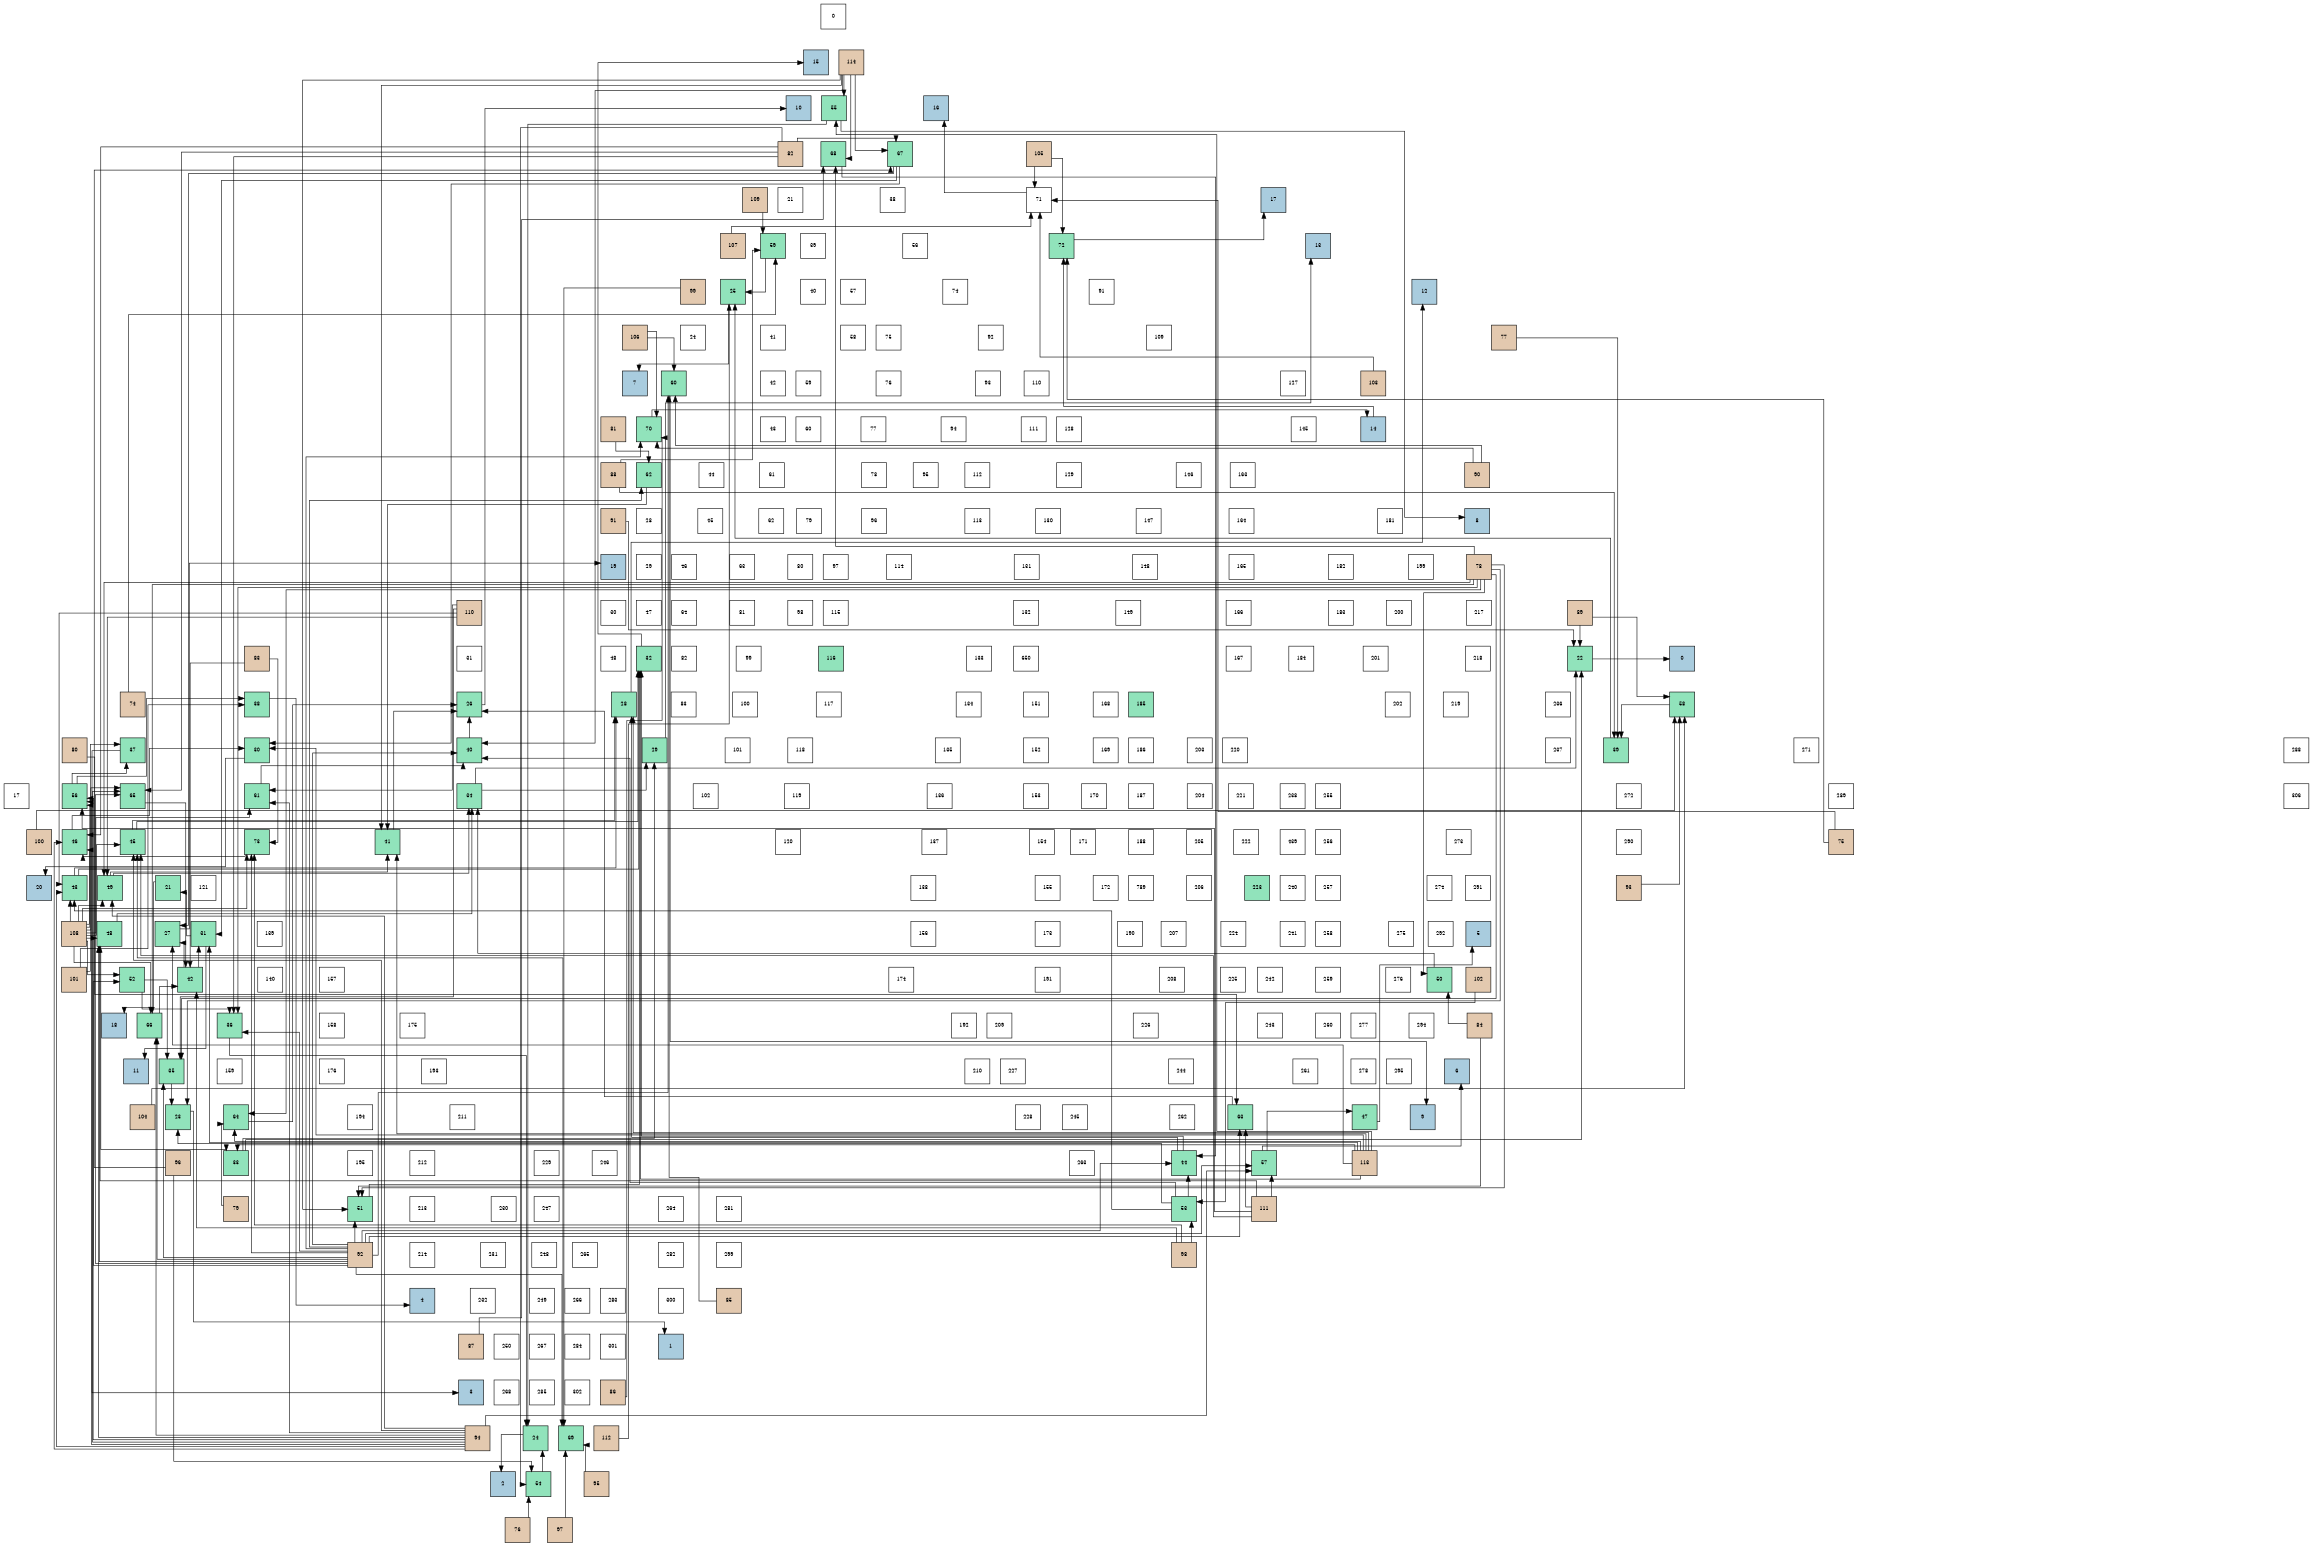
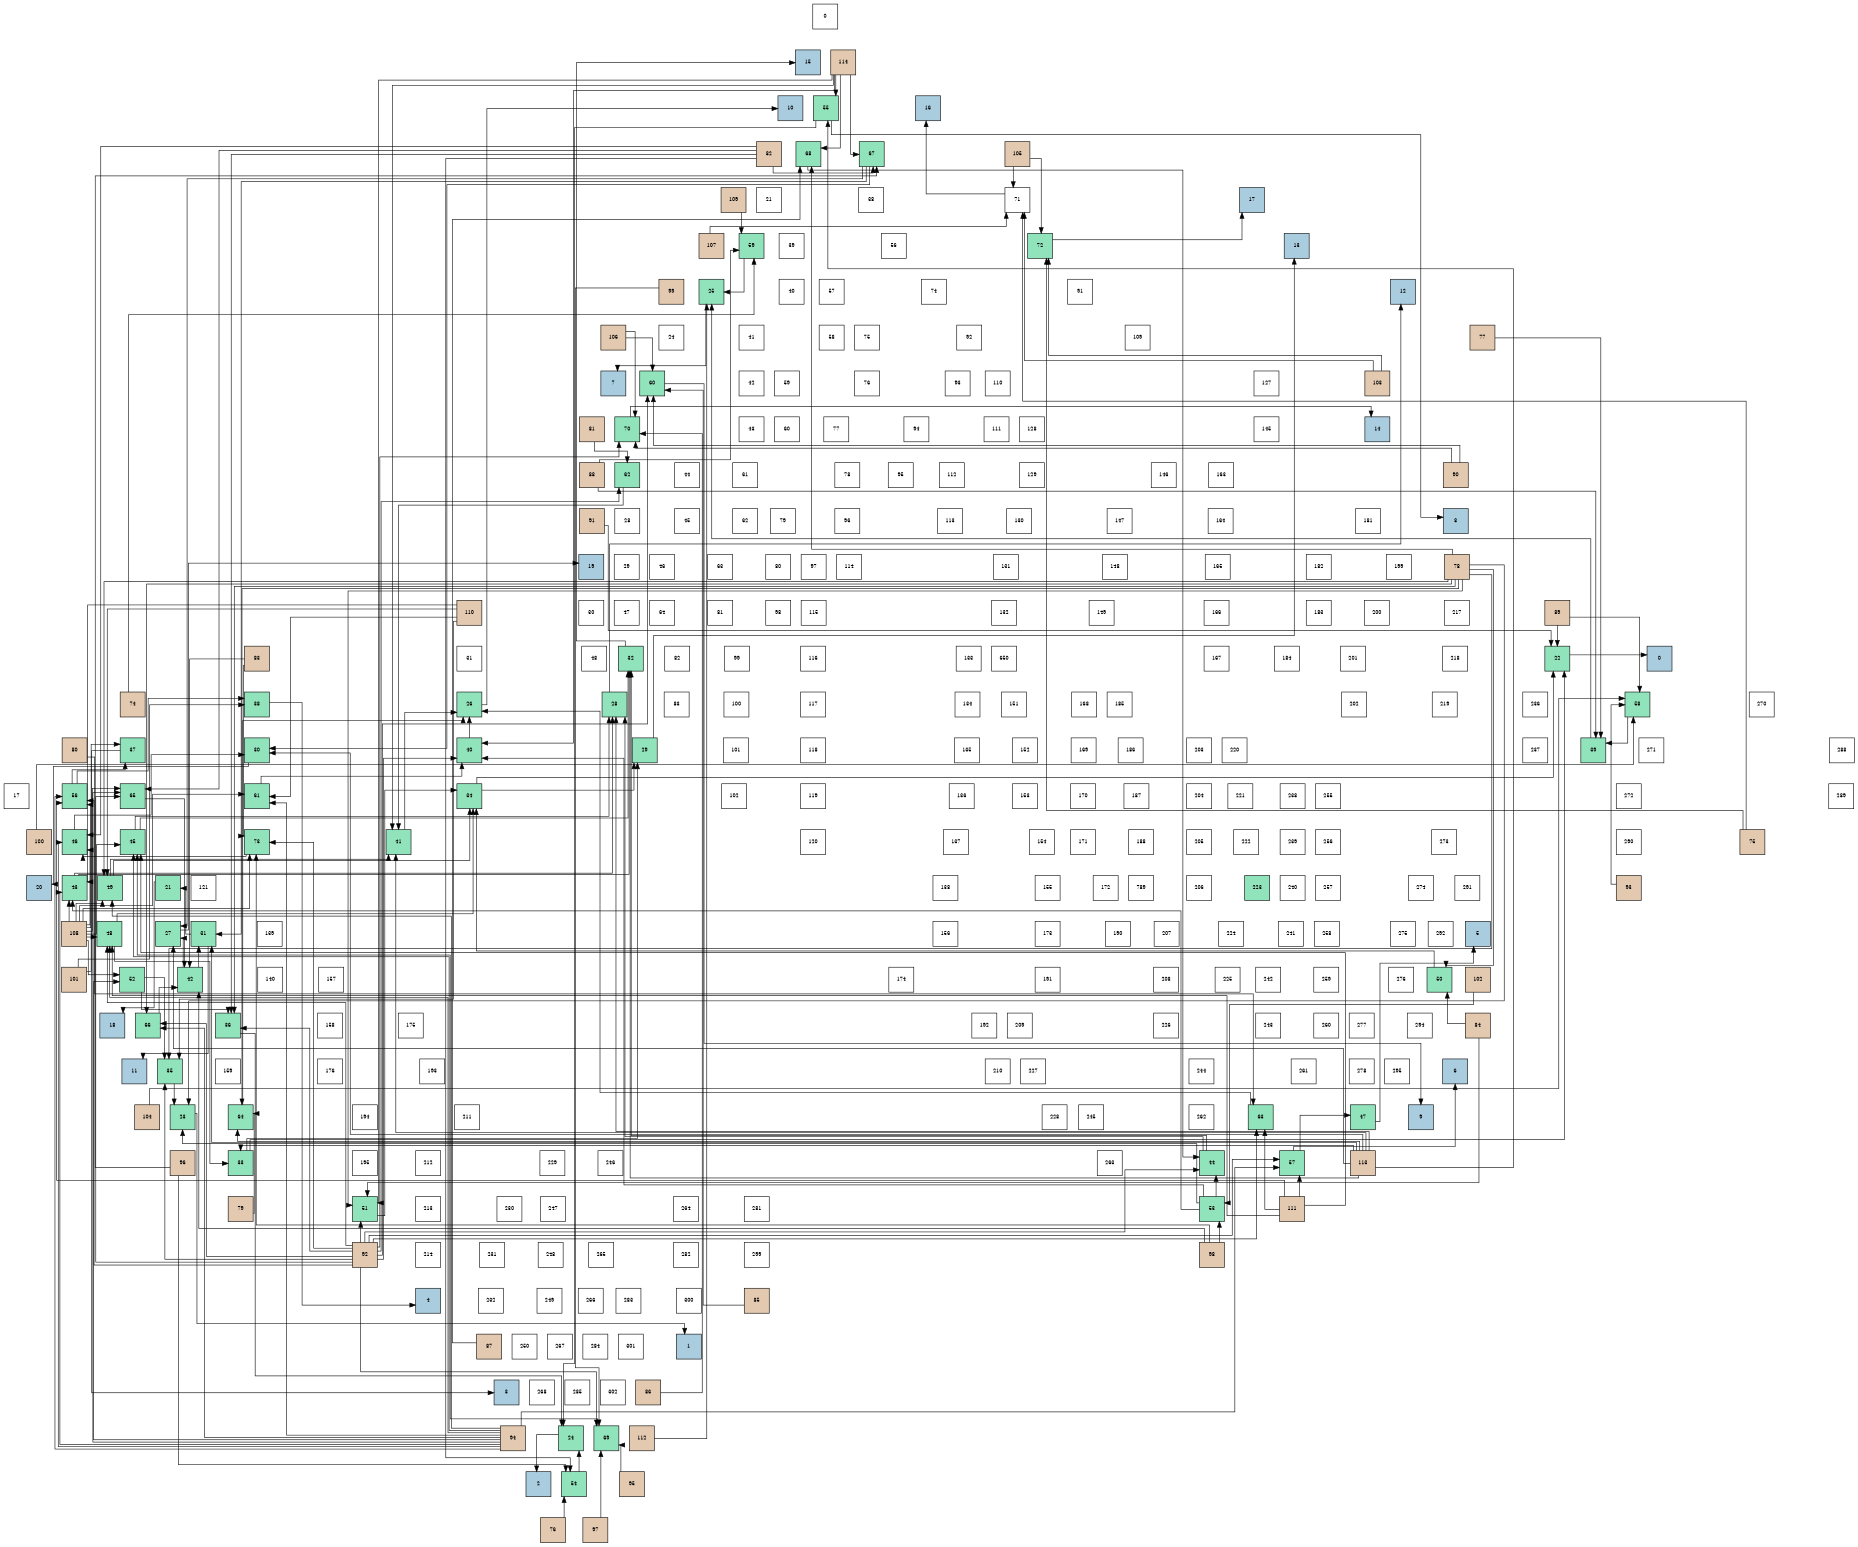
(1153, 406) -> (1177, 355)
(831, 659) -> (813, 659)
(1141, 705) -> (1120, 705)
none -> (1762, 705)
(2296, 796) -> none
(1293, 842) -> (1293, 842)
(127, 963) -> none
(640, 1072) -> (385, 974)
